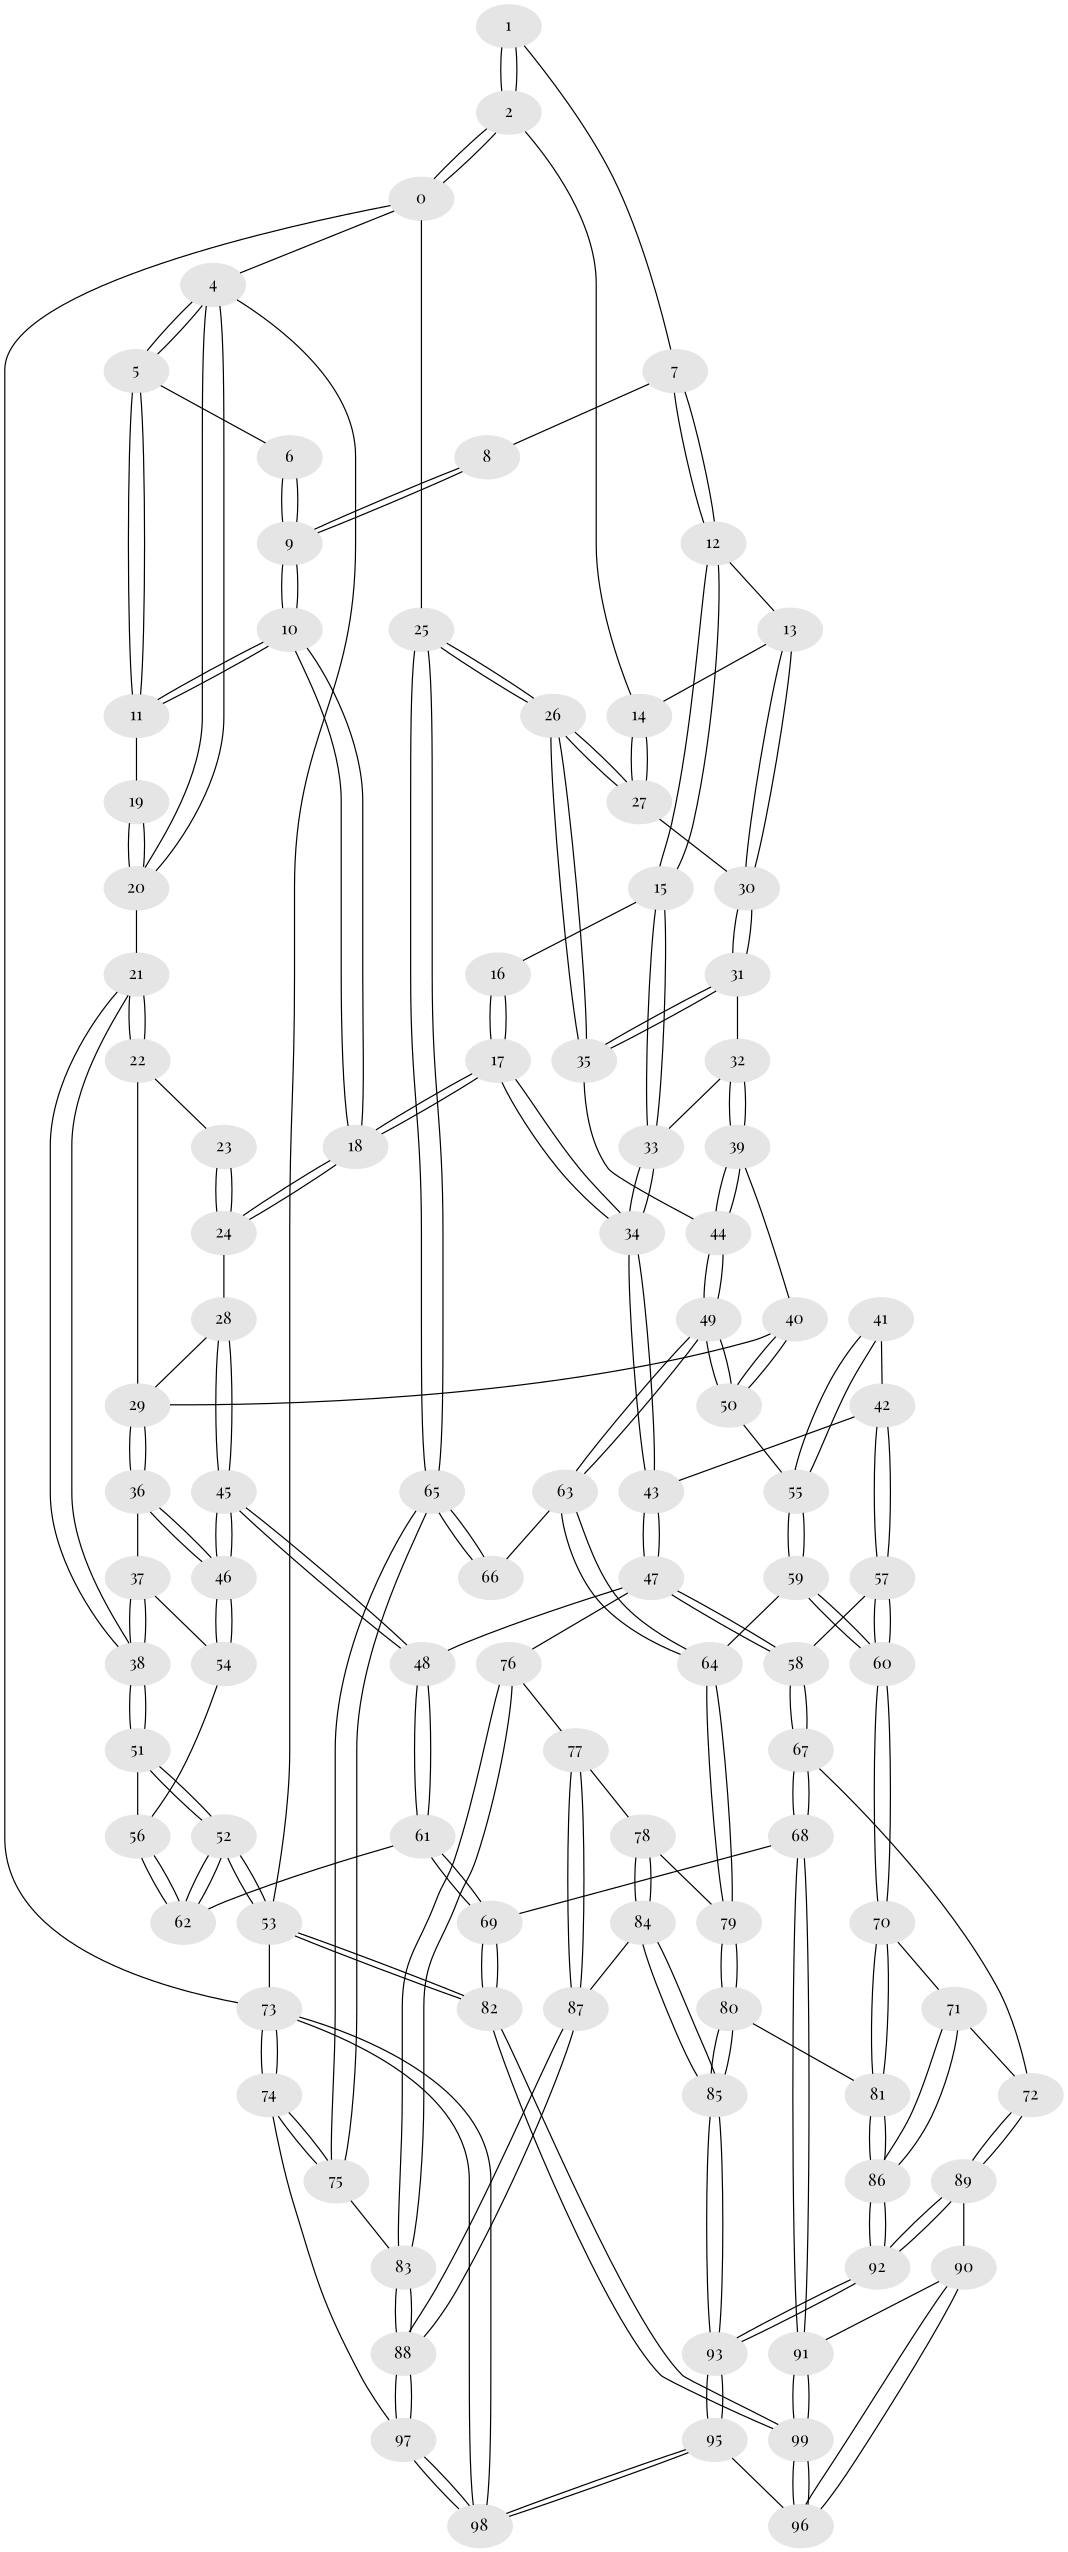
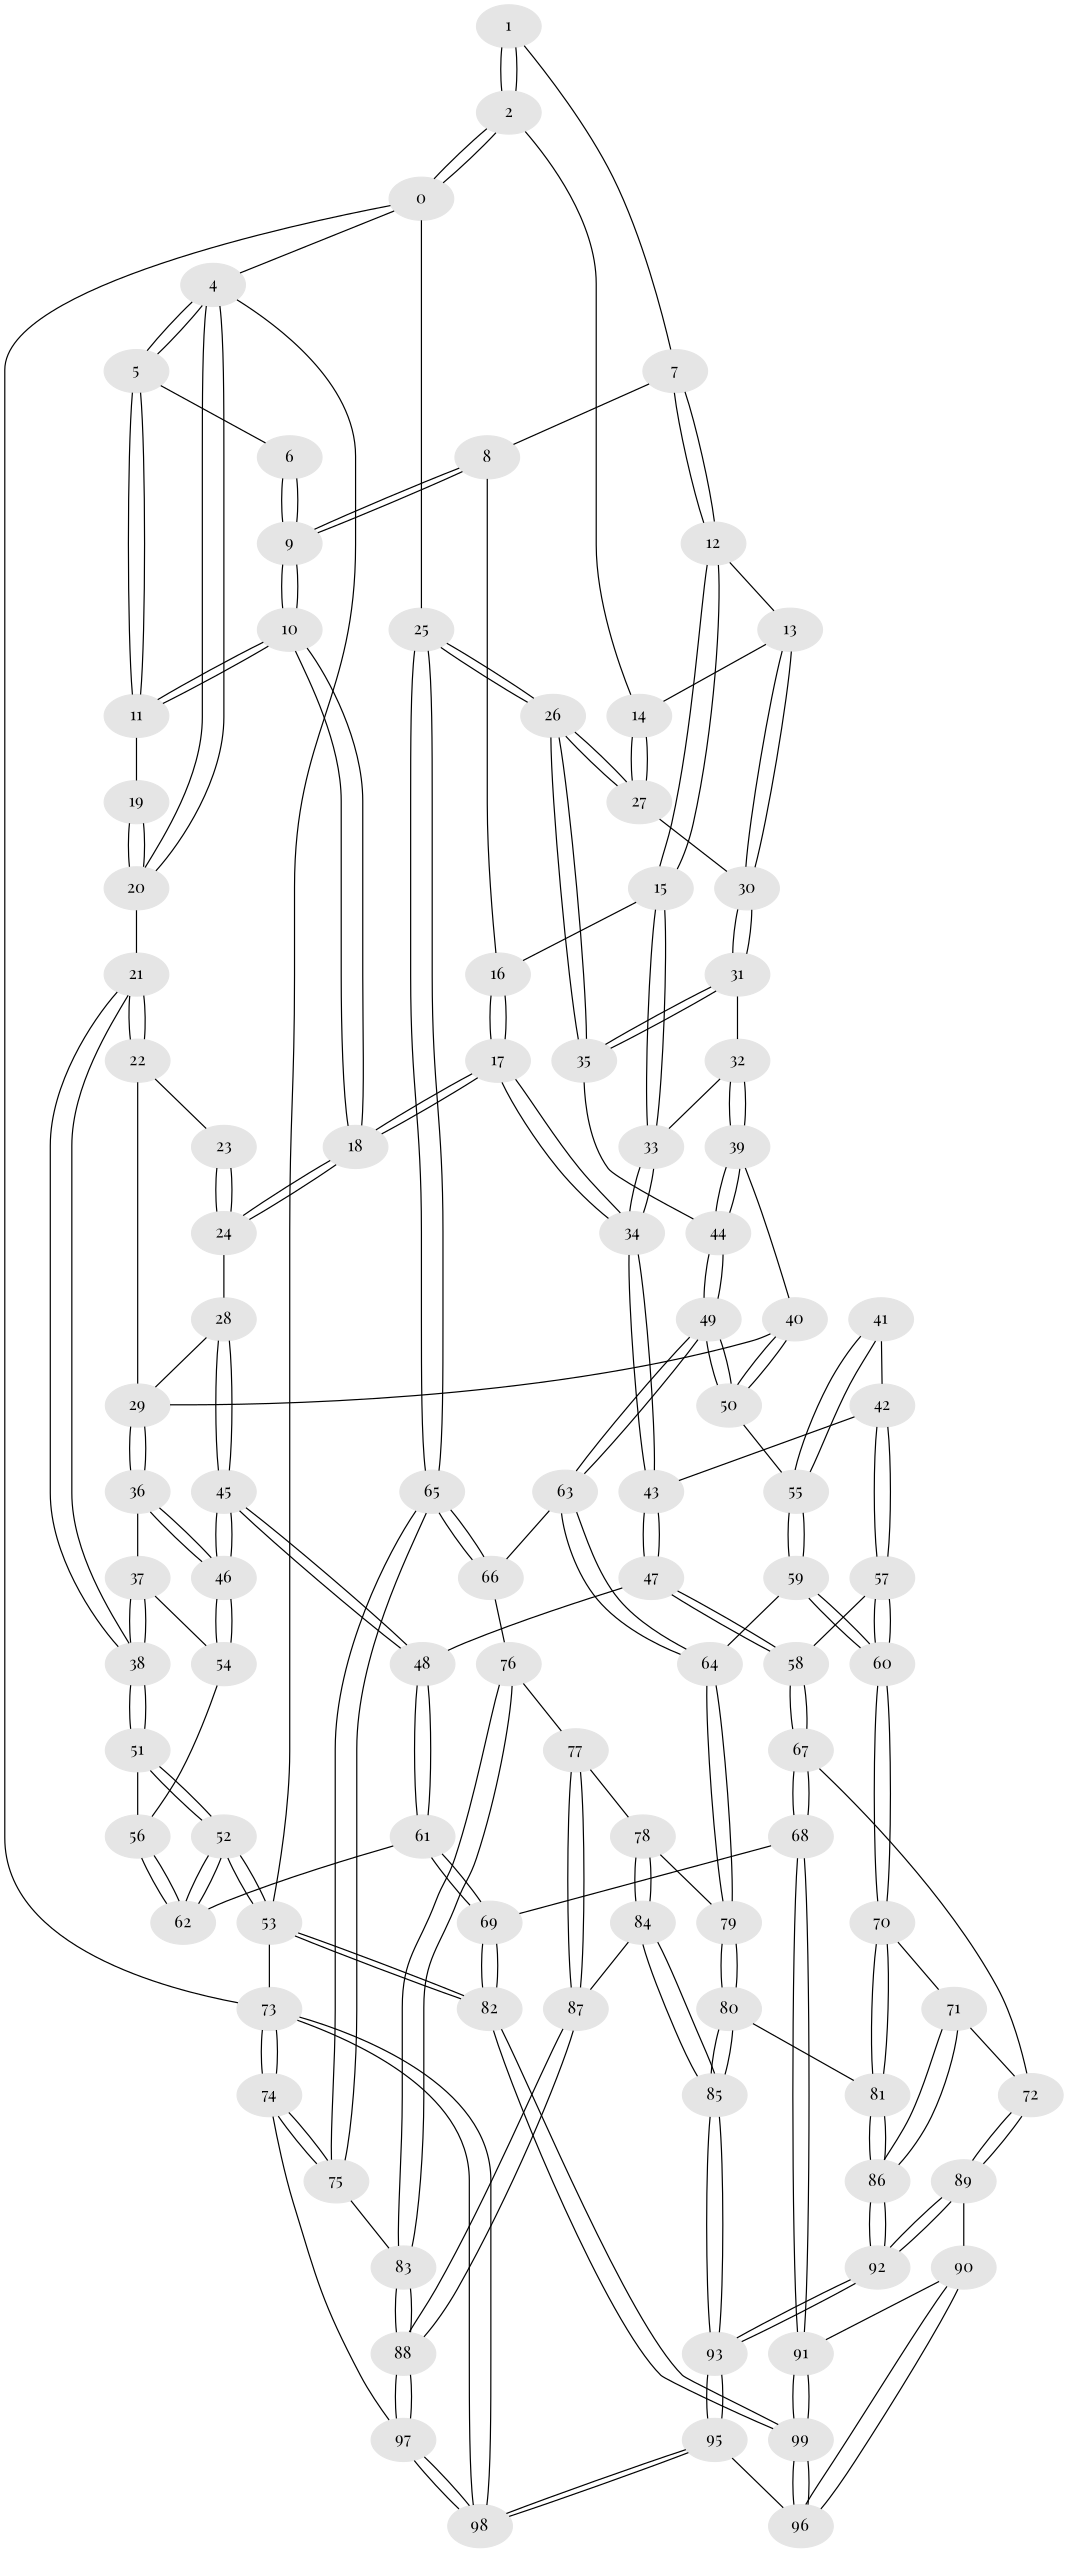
none -> (487, 716)
(580, 1621) -> (500, 1621)
